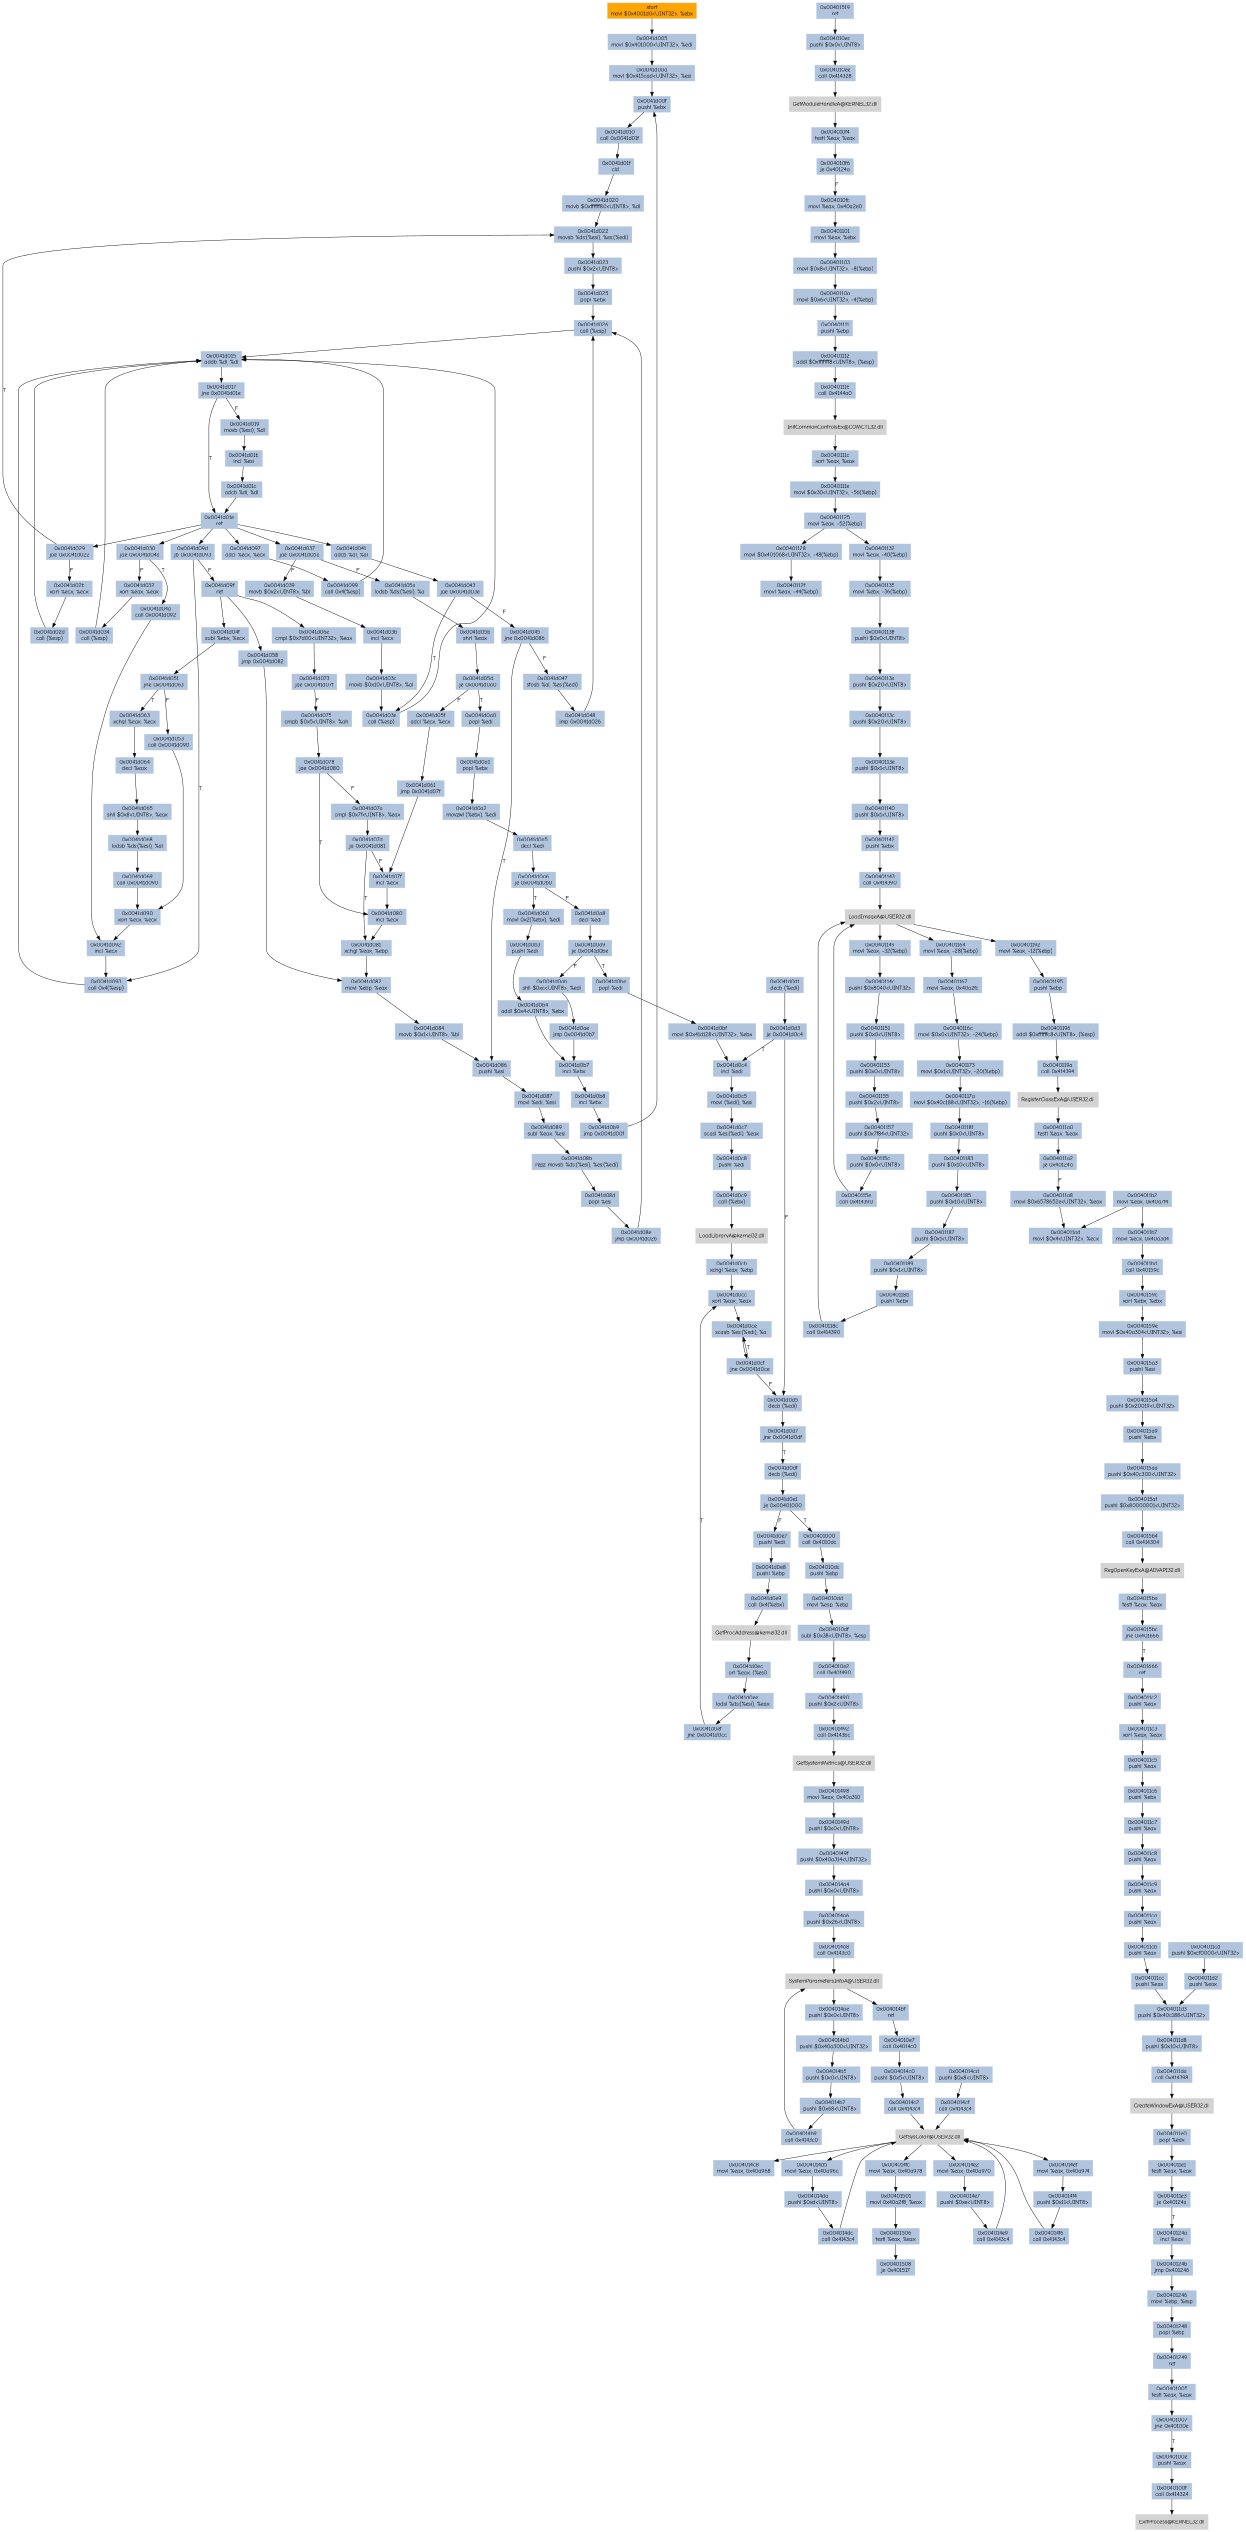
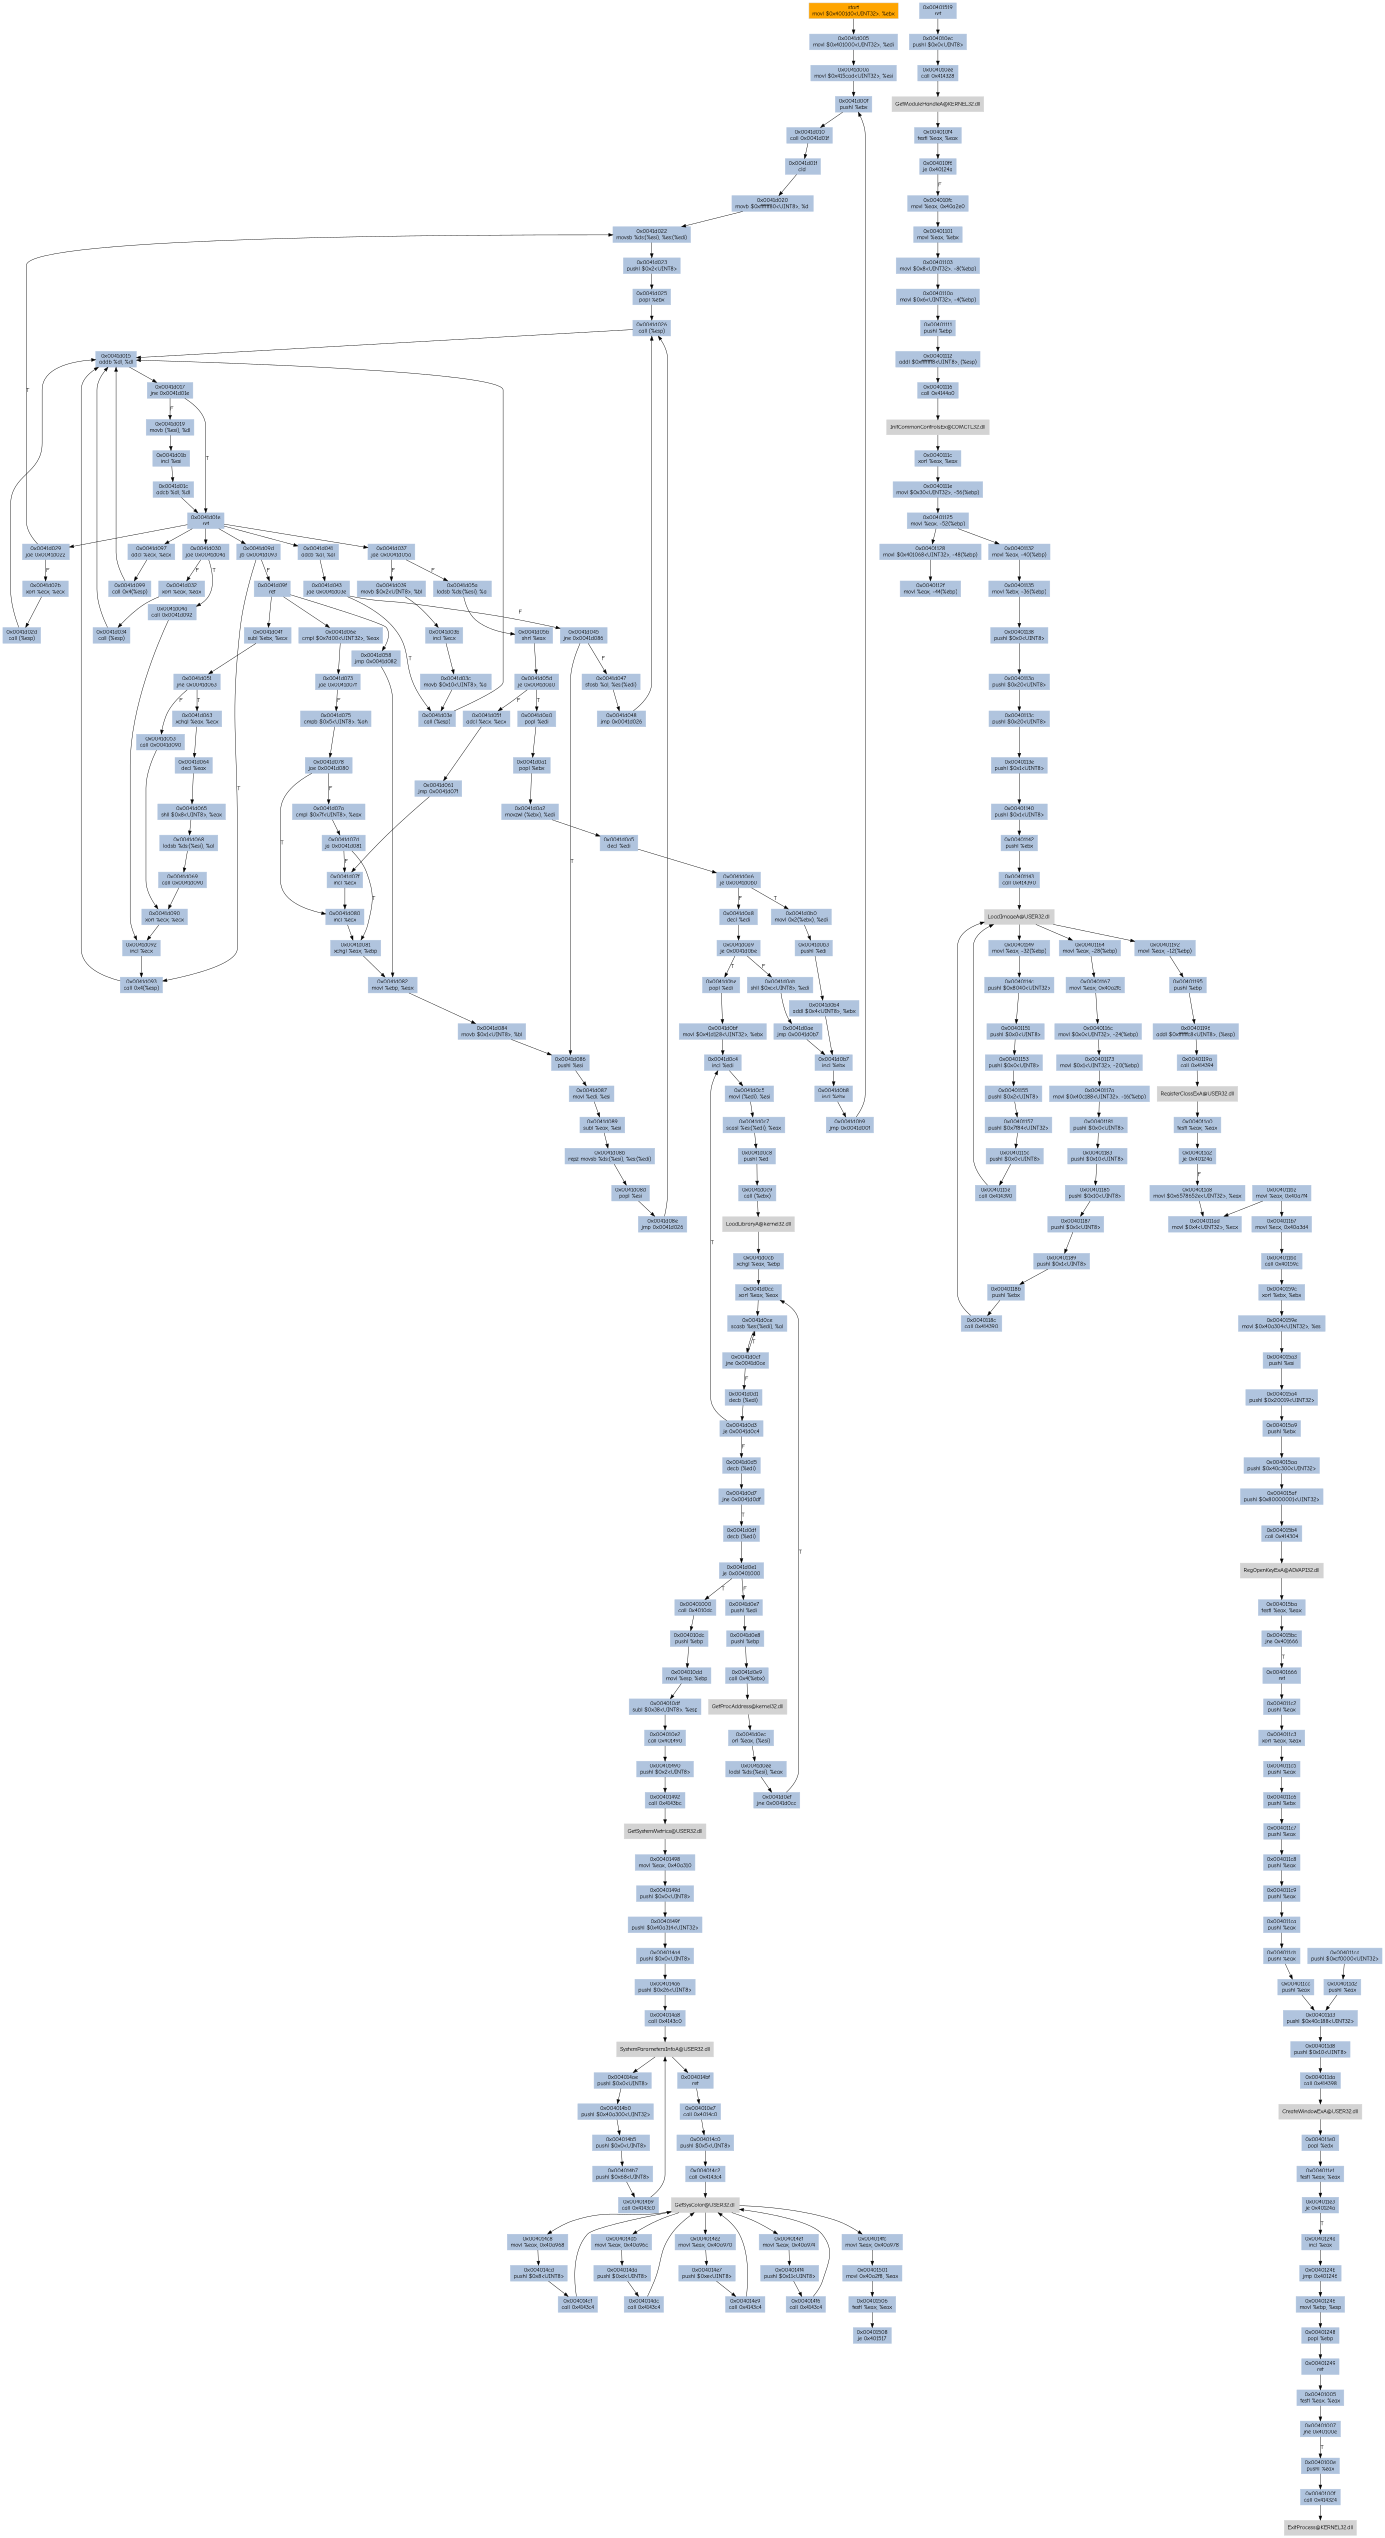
(765, 1383) -> (745, 1377)
none -> (538, 2256)
